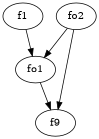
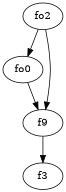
(23, 16) -> none
(36, 70) -> (23, 70)
none -> (43, 176)
